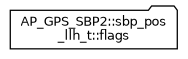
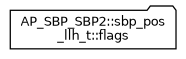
(94, 30) -> (93, 30)
